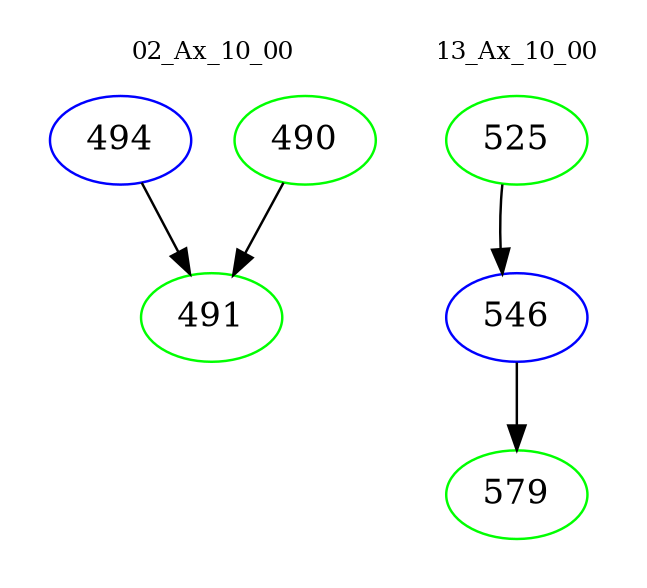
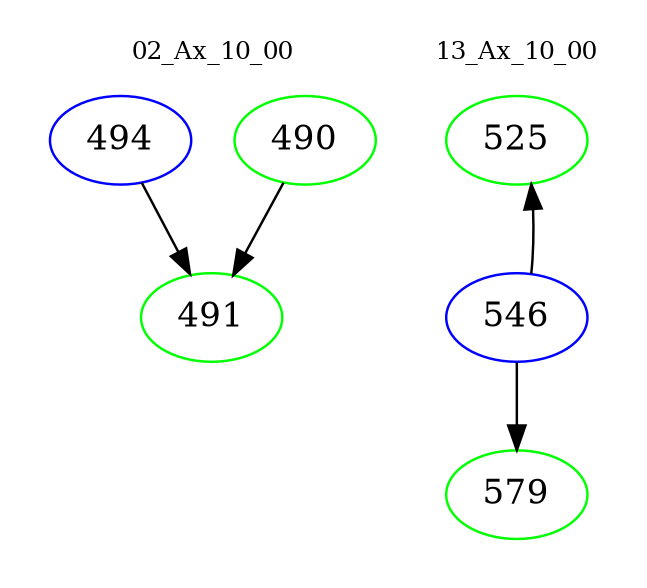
(500, 217) -> (533, 242)
